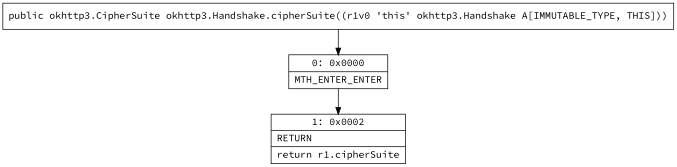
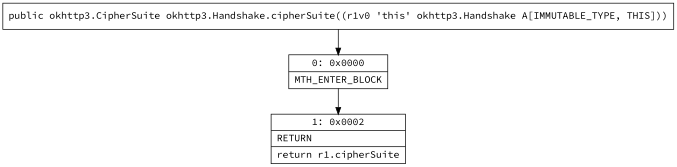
(338, 80) -> (338, 80)
